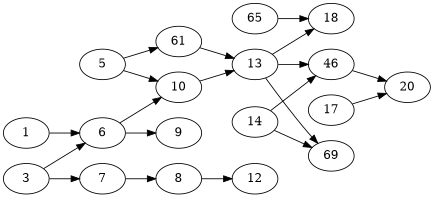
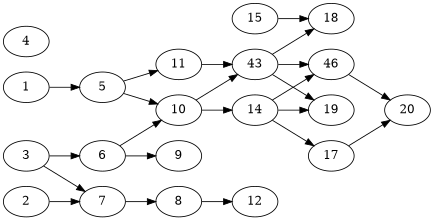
(255, 19) -> (255, 19)
none -> (26, 42)
(179, 42) -> (179, 64)
(255, 64) -> (255, 64)
none -> (213, 110)
none -> (289, 131)
(60, 133) -> (60, 87)
(331, 156) -> (331, 110)
none -> (26, 202)
